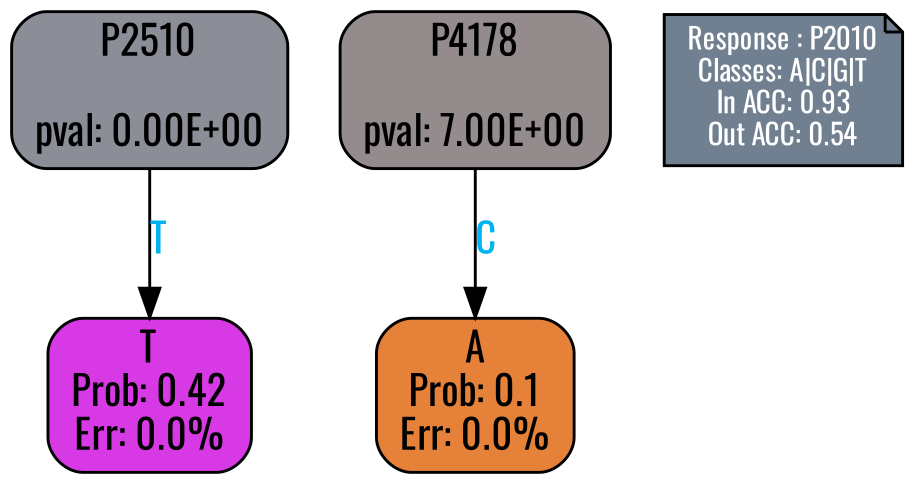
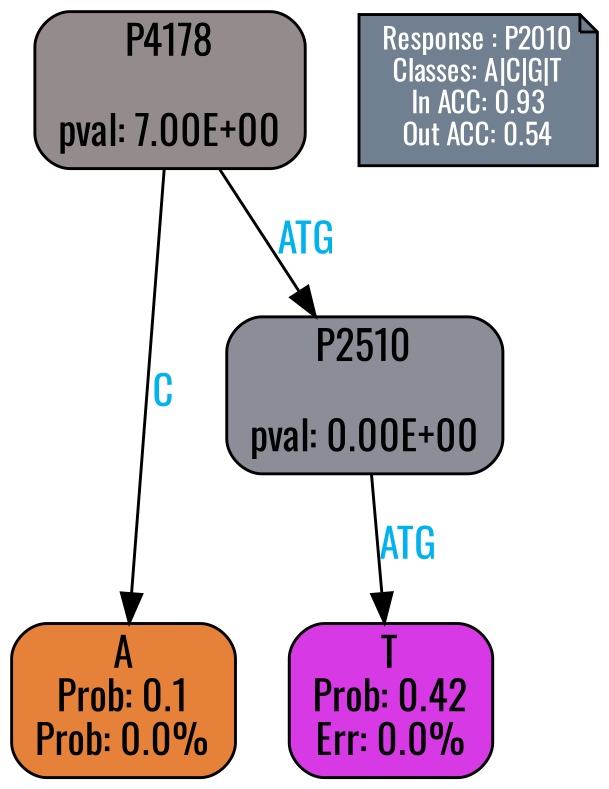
none -> (259, 230)
(160, 243) -> (408, 548)
(475, 395) -> (124, 701)
